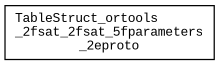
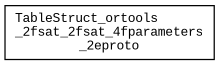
(110, 33) -> (110, 33)
